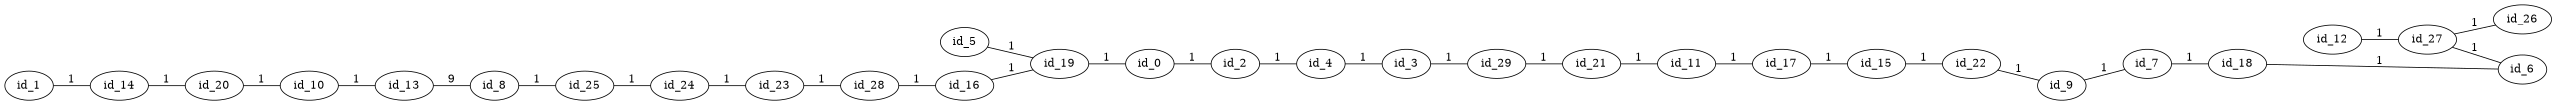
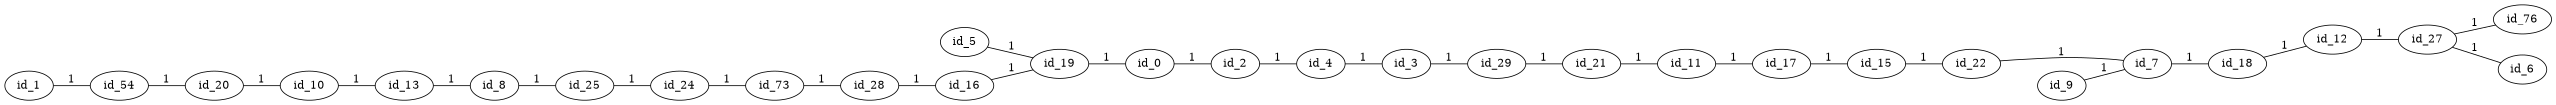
(2522, 19) -> (2522, 19)
(2382, 67) -> (2285, 52)
(2018, 75) -> (2062, 58)
(452, 80) -> (452, 80)
(119, 86) -> (119, 86)
(775, 86) -> (775, 86)
